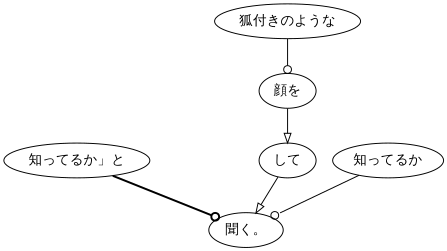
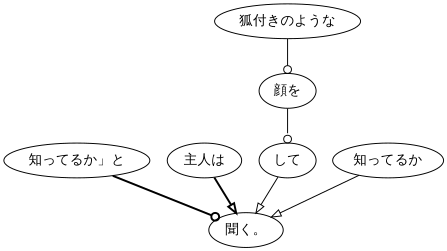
(288, 121) -> (288, 121)
none -> (204, 160)
(320, 194) -> (320, 194)
